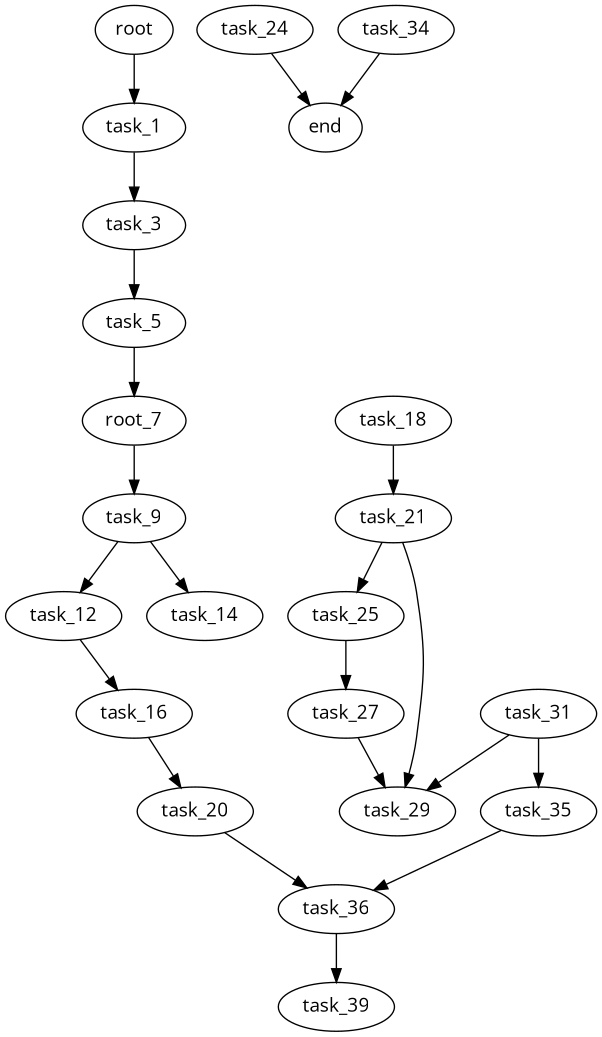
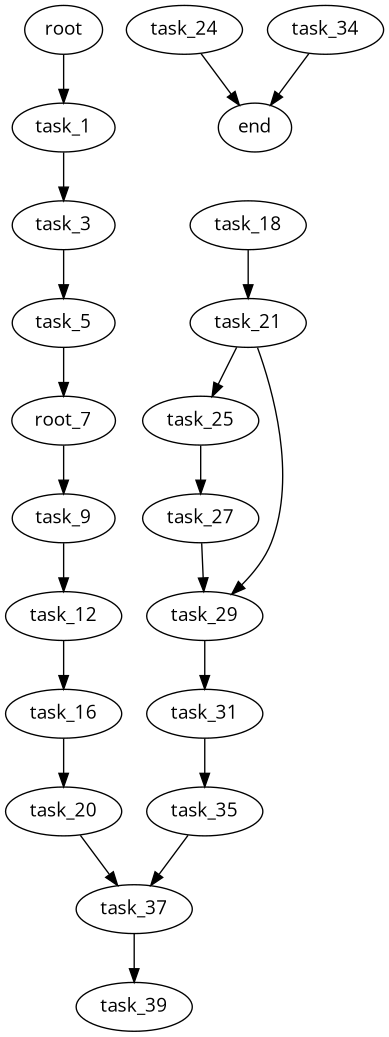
(205, 616) -> none
(474, 759) -> (205, 658)
(336, 909) -> (134, 909)
